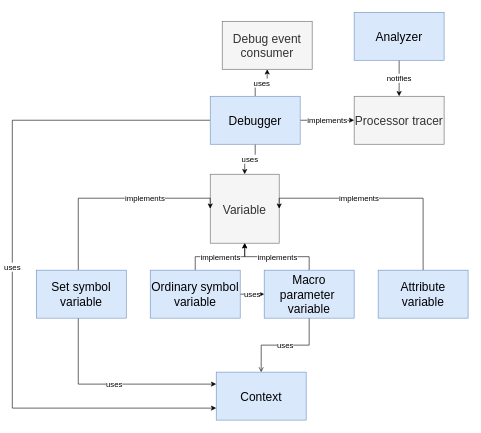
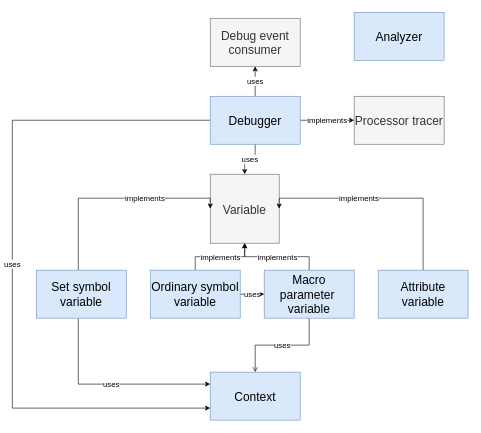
(267, 45) -> (255, 42)
(399, 82) -> none
(261, 396) -> (255, 396)
